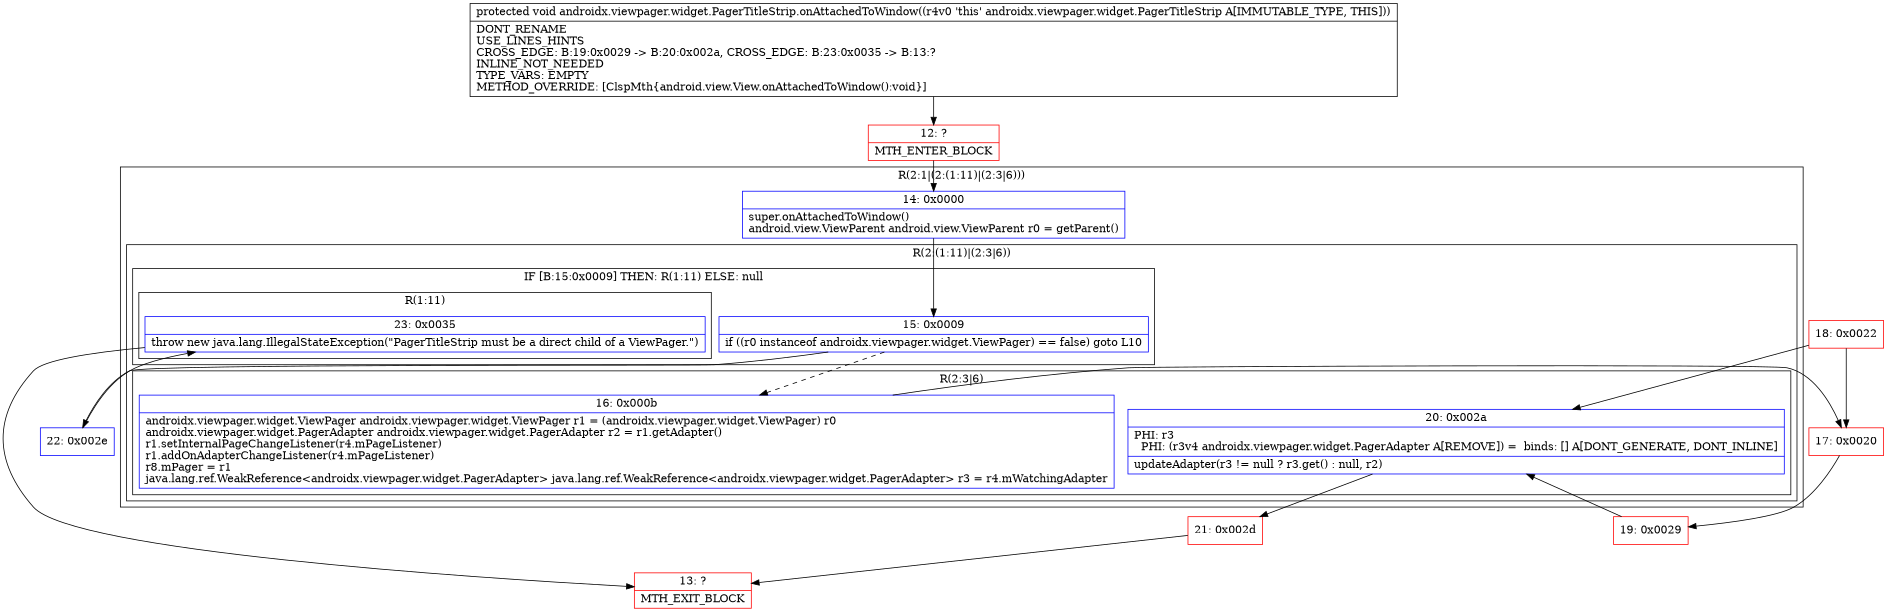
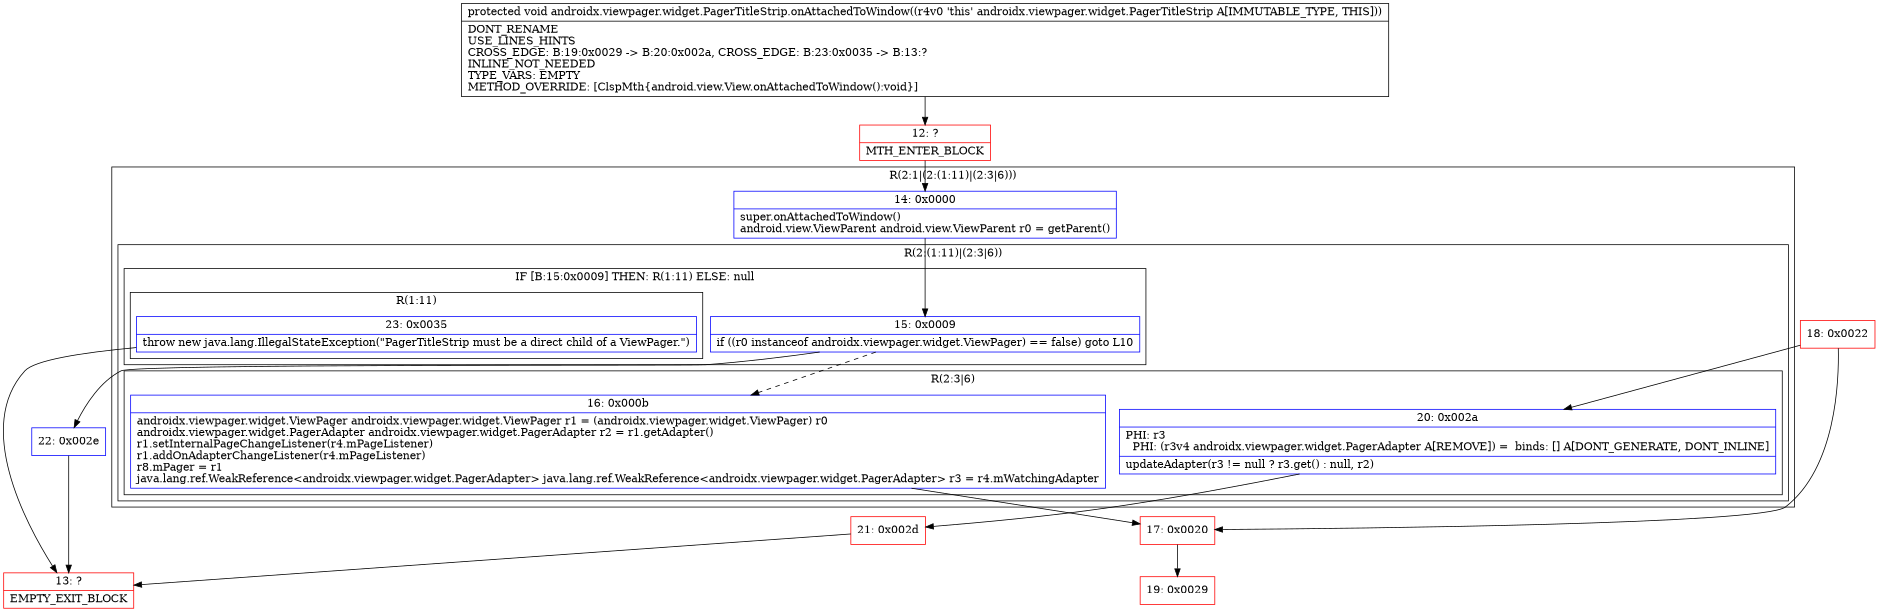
(124, 375) -> (69, 510)
(1562, 490) -> none
(693, 599) -> (69, 599)
